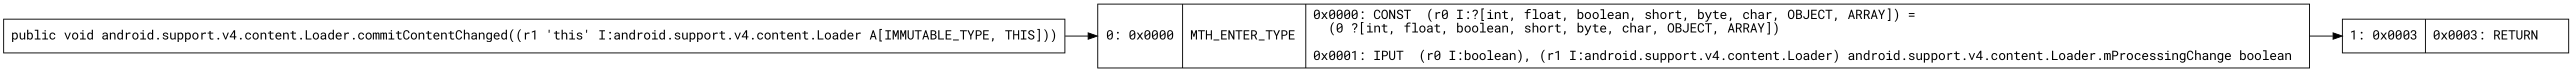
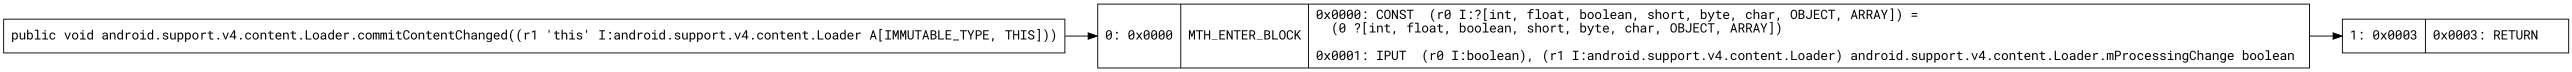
(1243, 36) -> (1245, 36)
